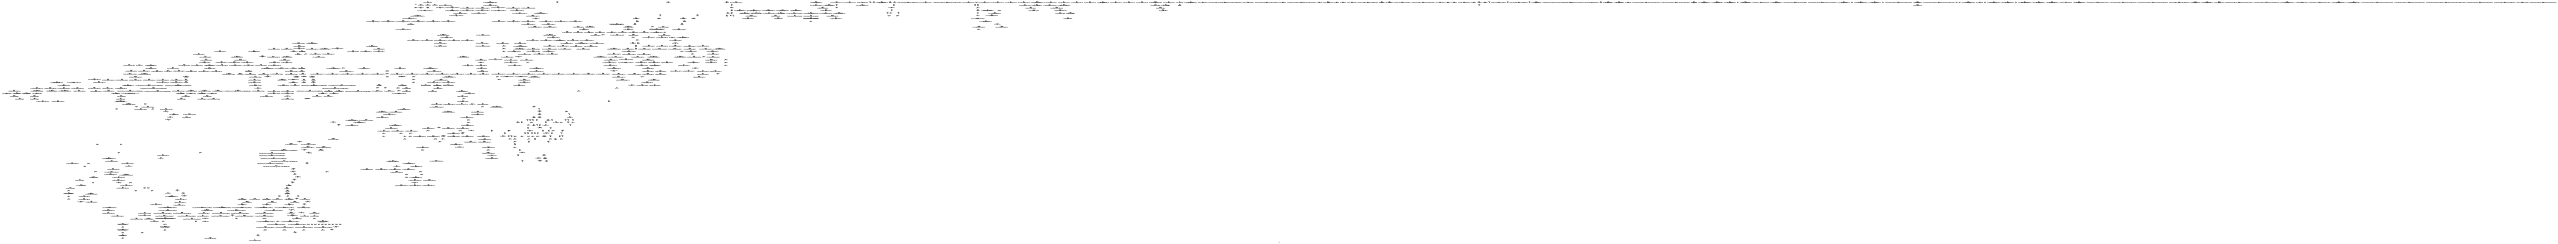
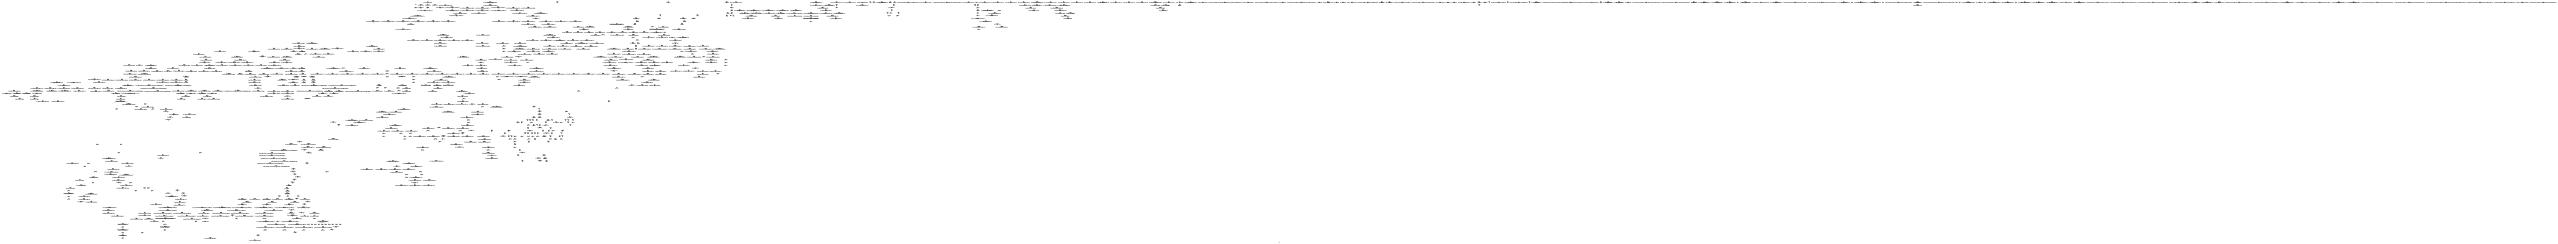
none -> (1065, 16)
